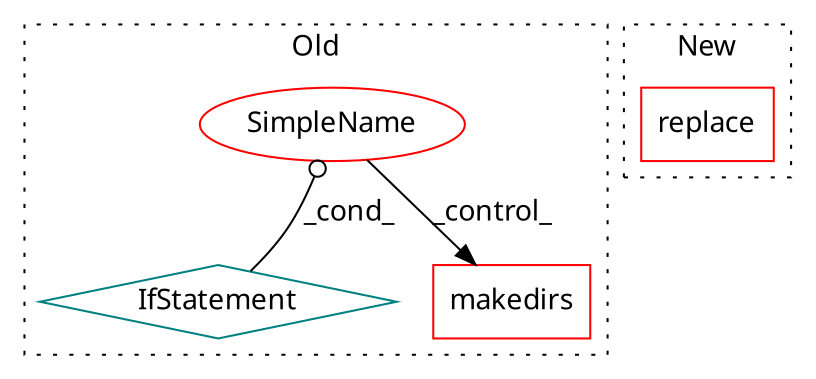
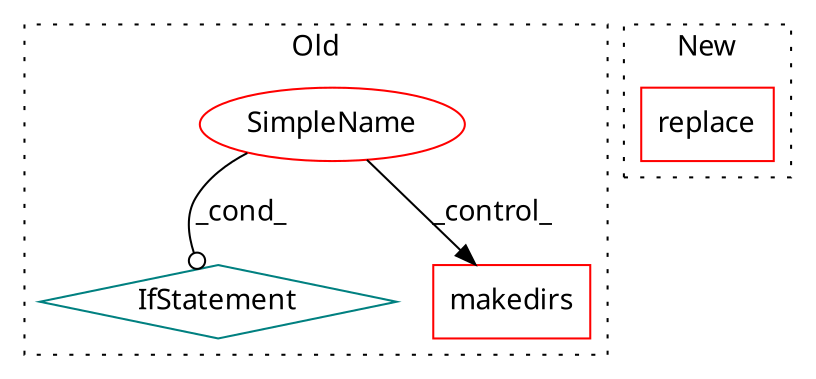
(288, 227) -> (199, 193)
